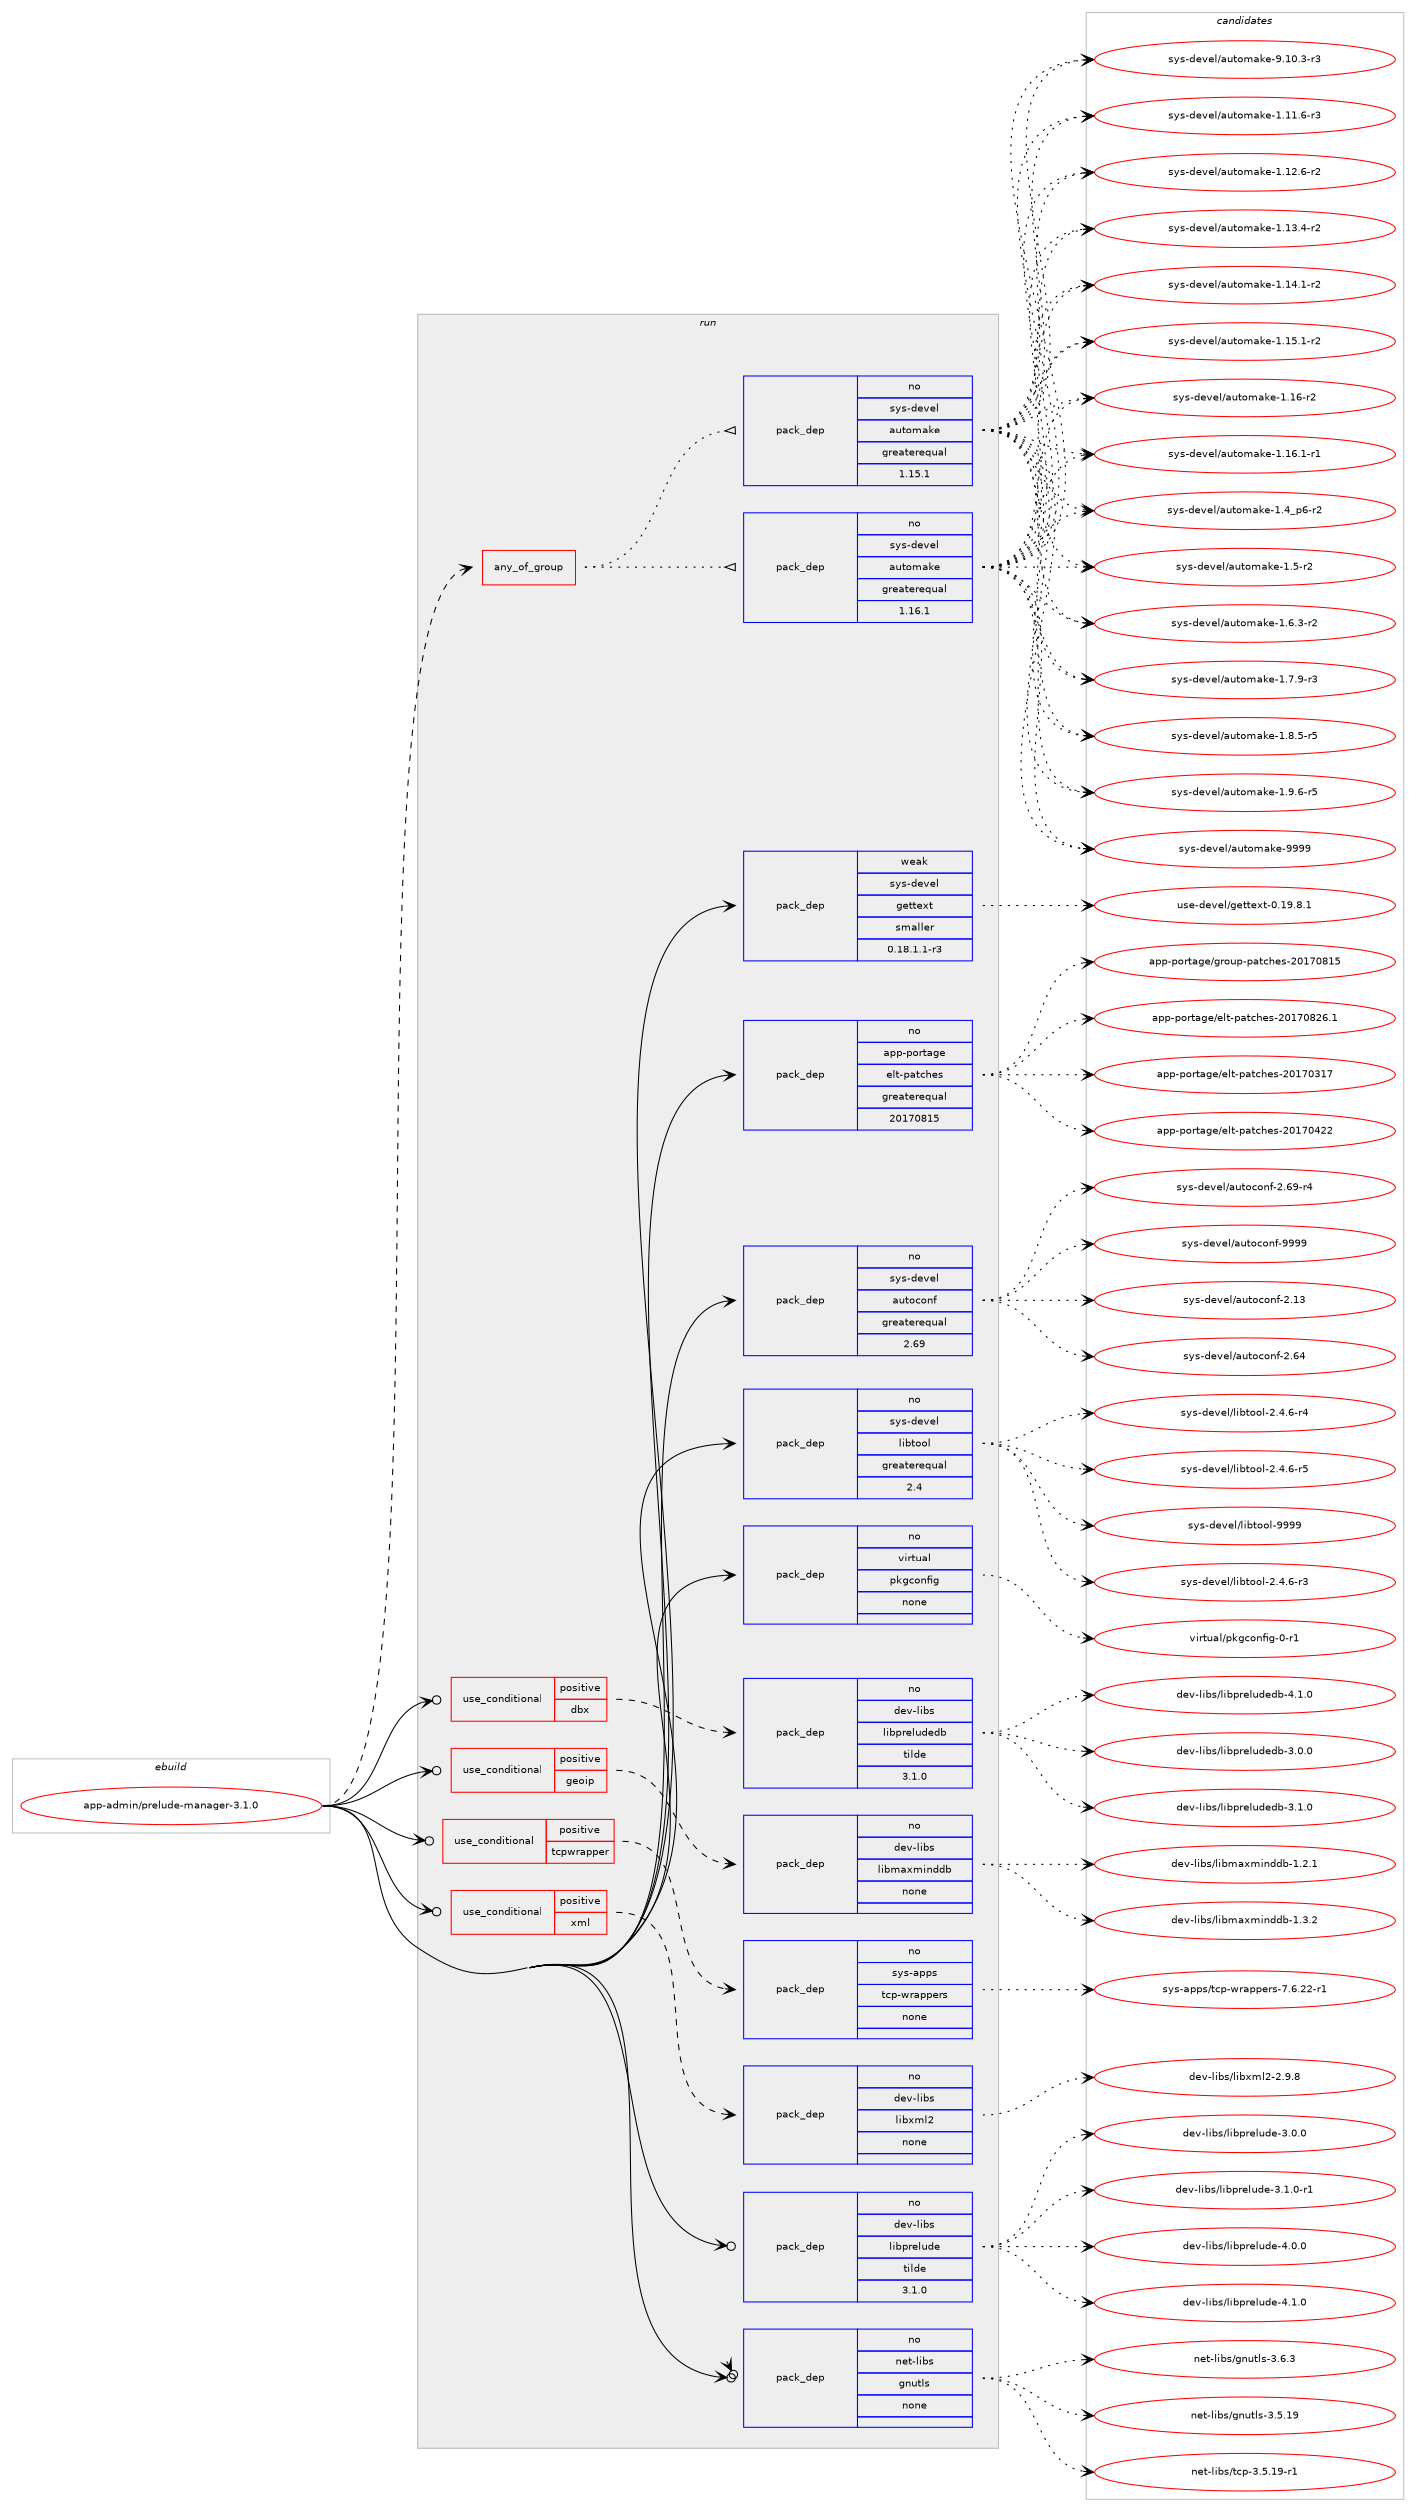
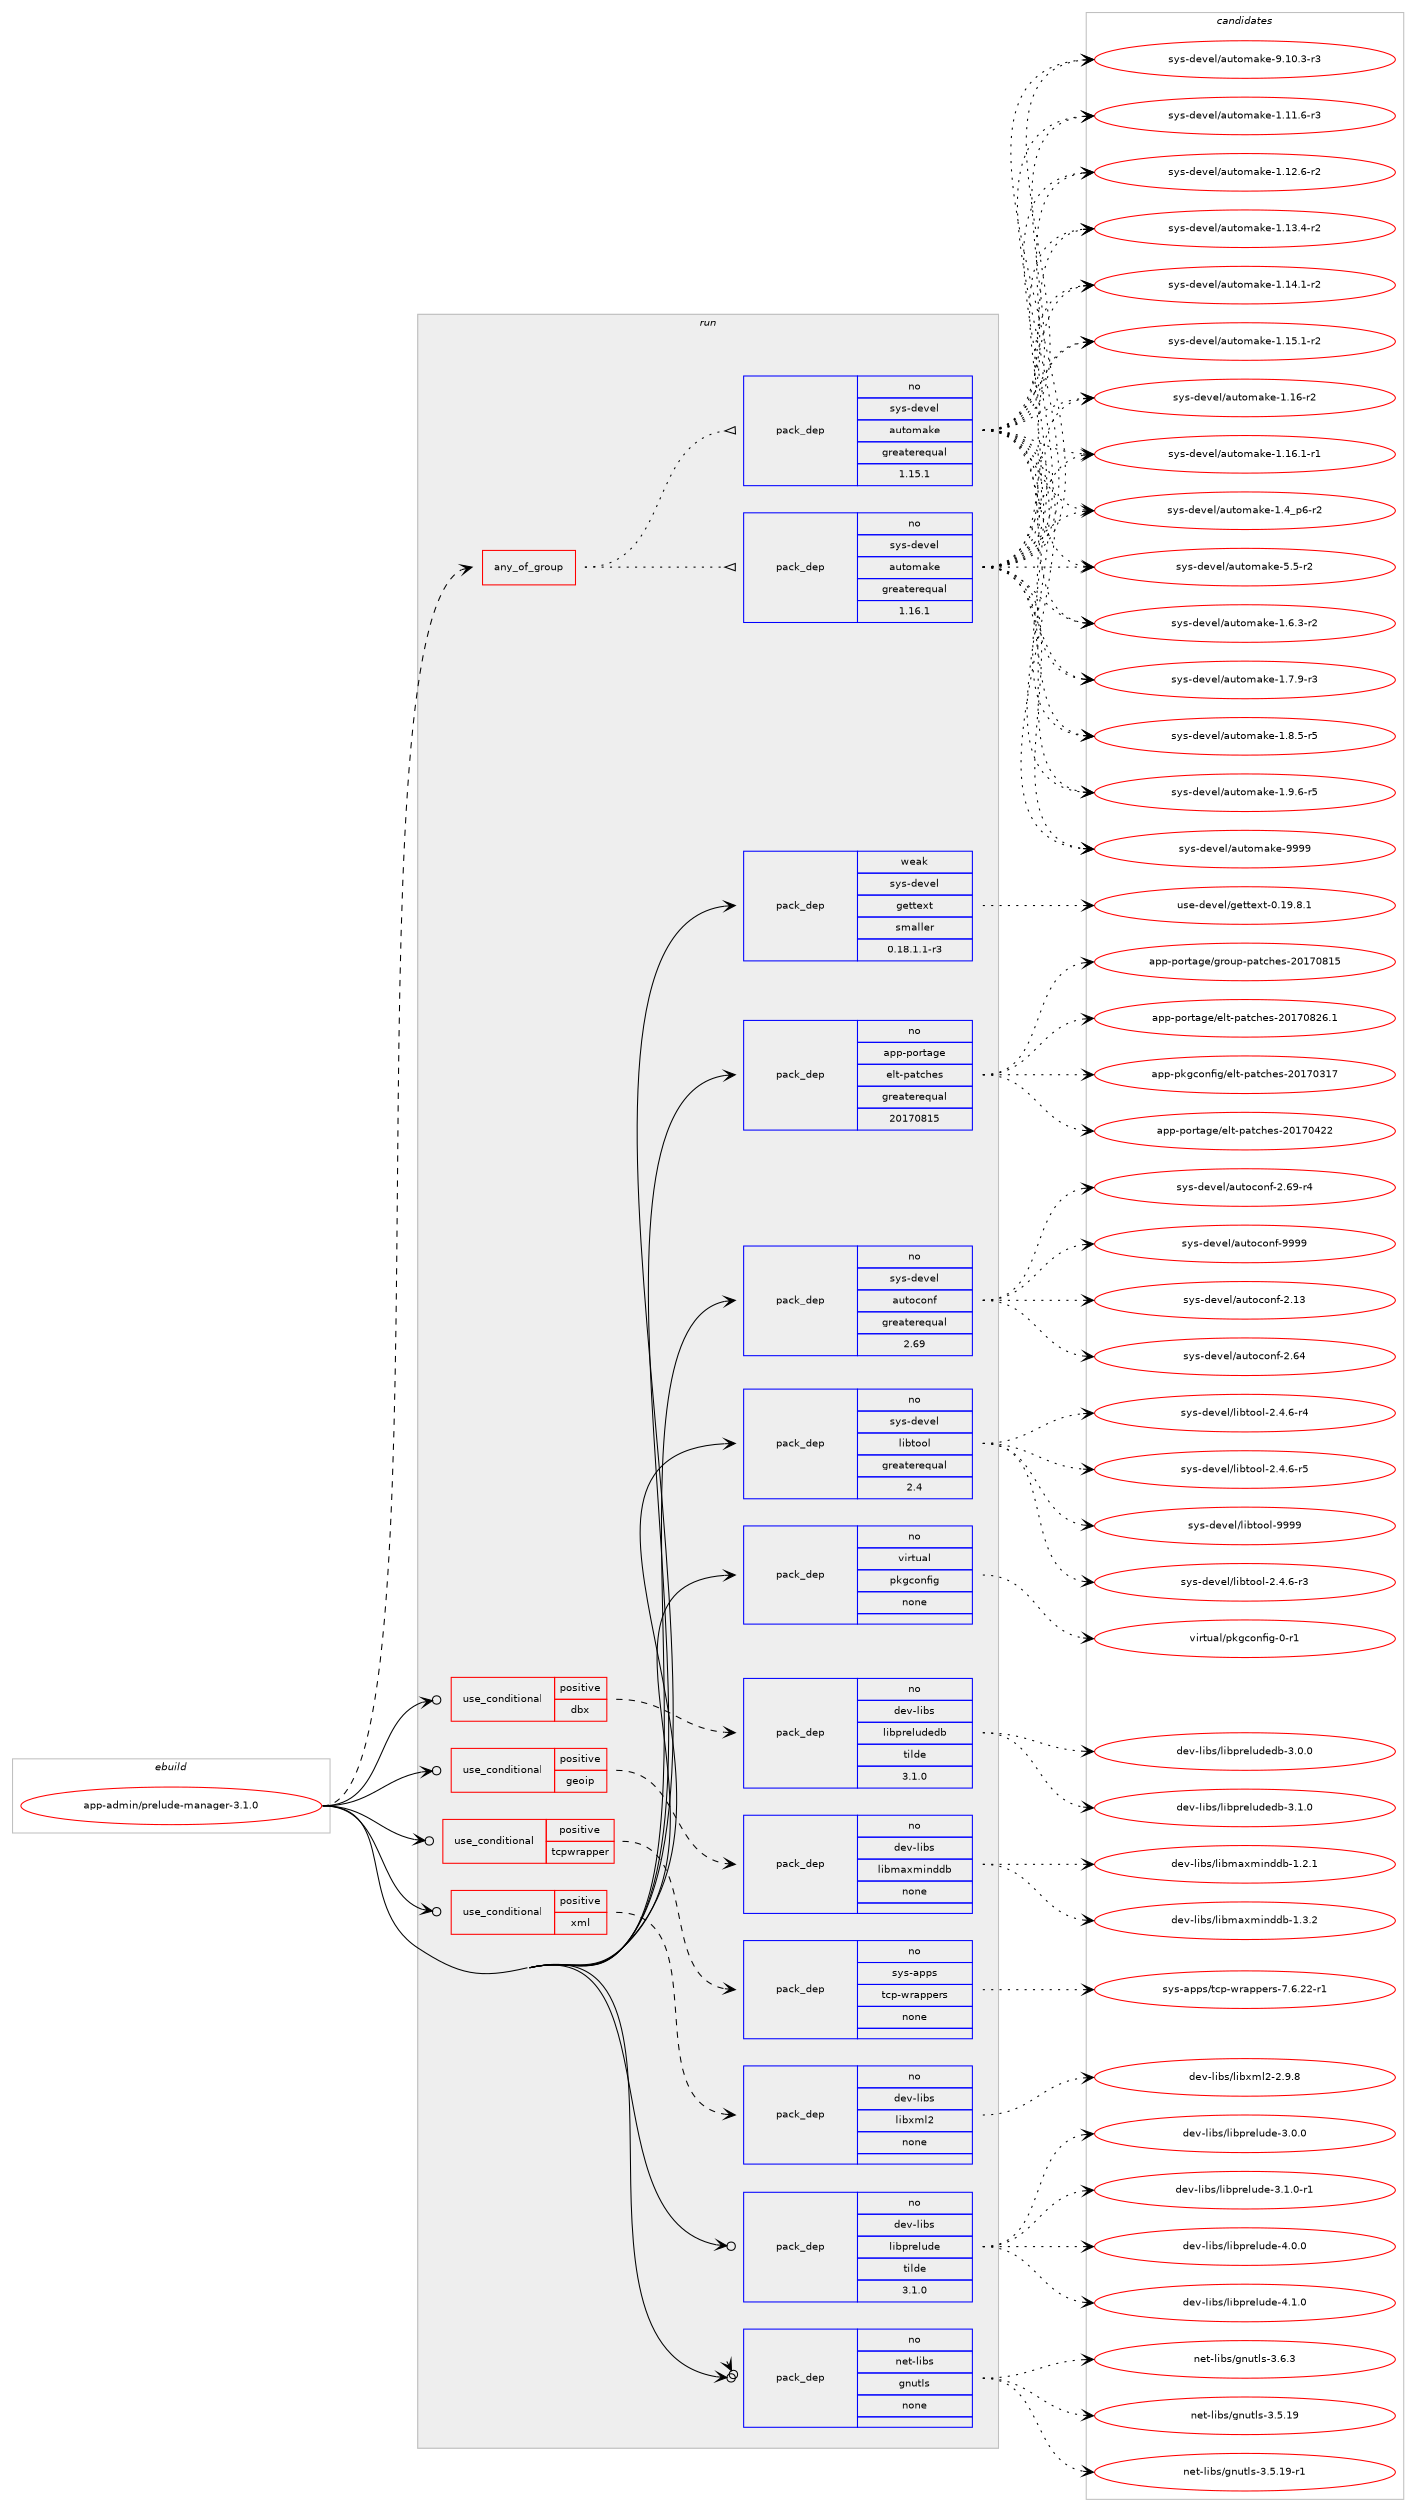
(1245, 567) -> (1245, 567)
(1245, 1075) -> (1245, 1075)
(1245, 1695) -> none
(1245, 2472) -> (1245, 2472)
